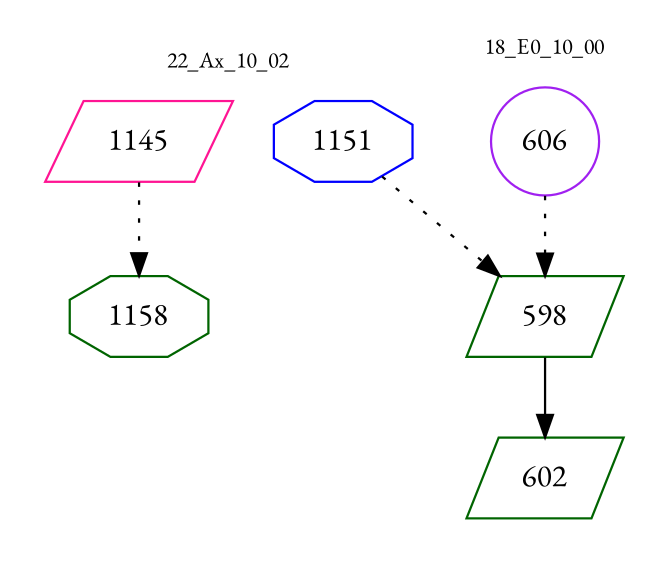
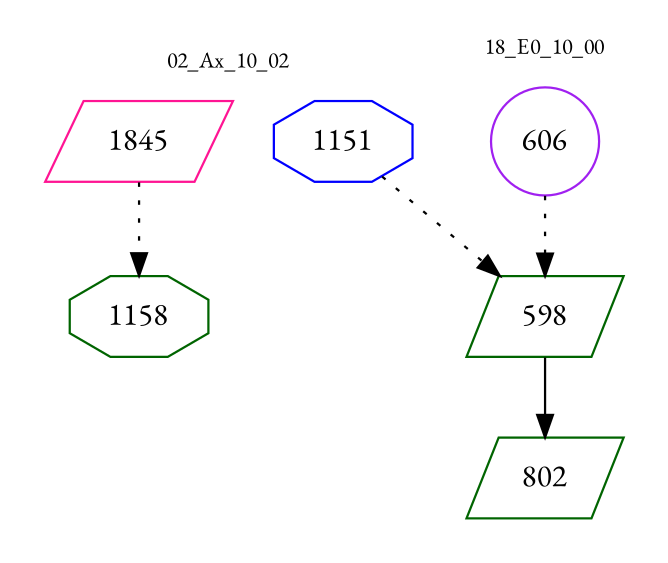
(229, 62) -> (229, 62)
(139, 141) -> (139, 141)
(545, 478) -> (545, 478)
